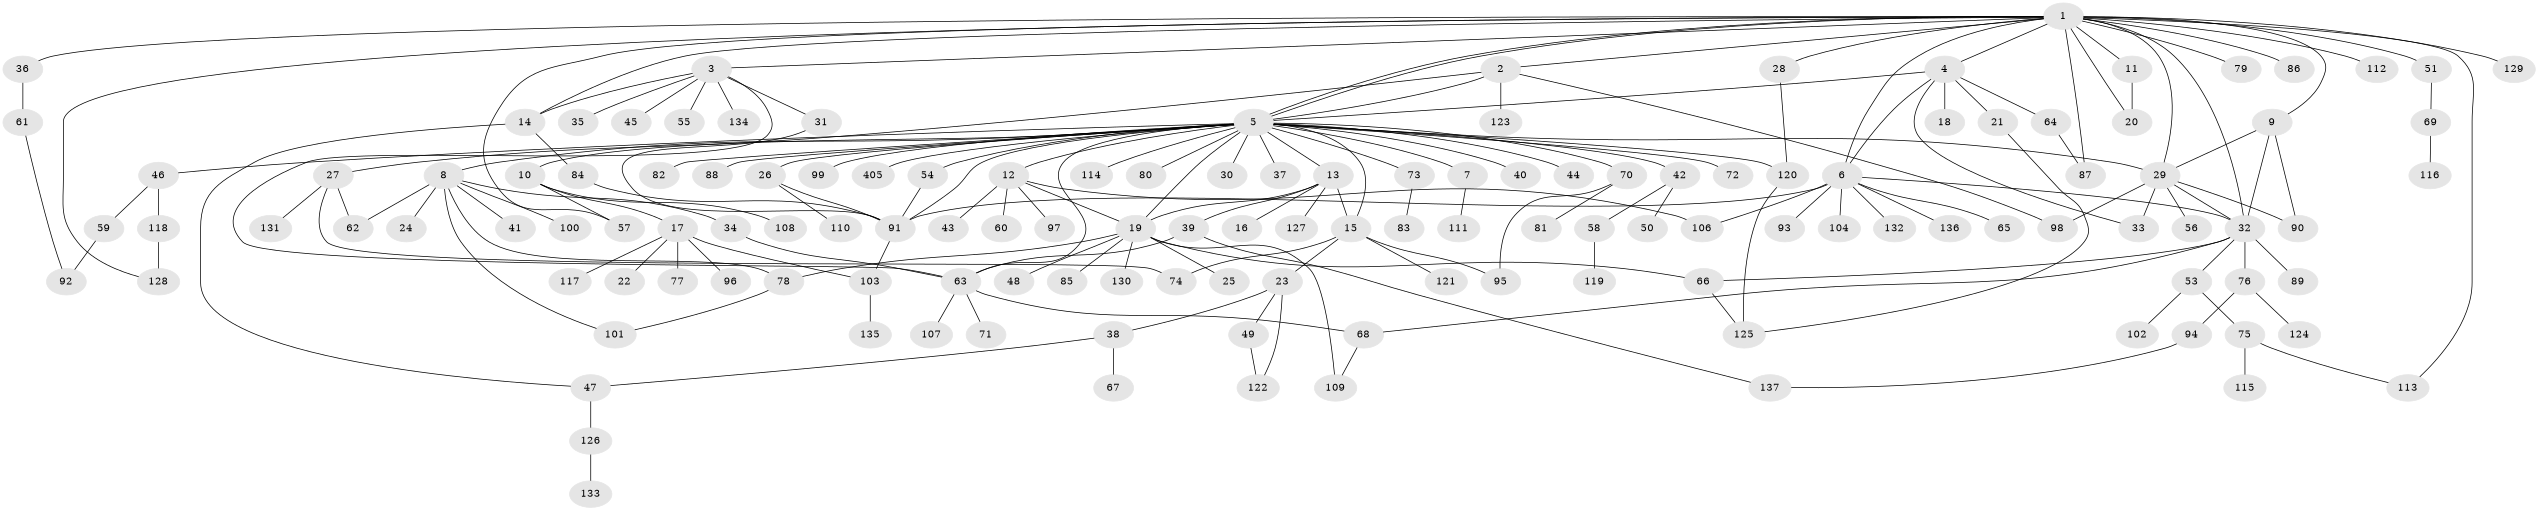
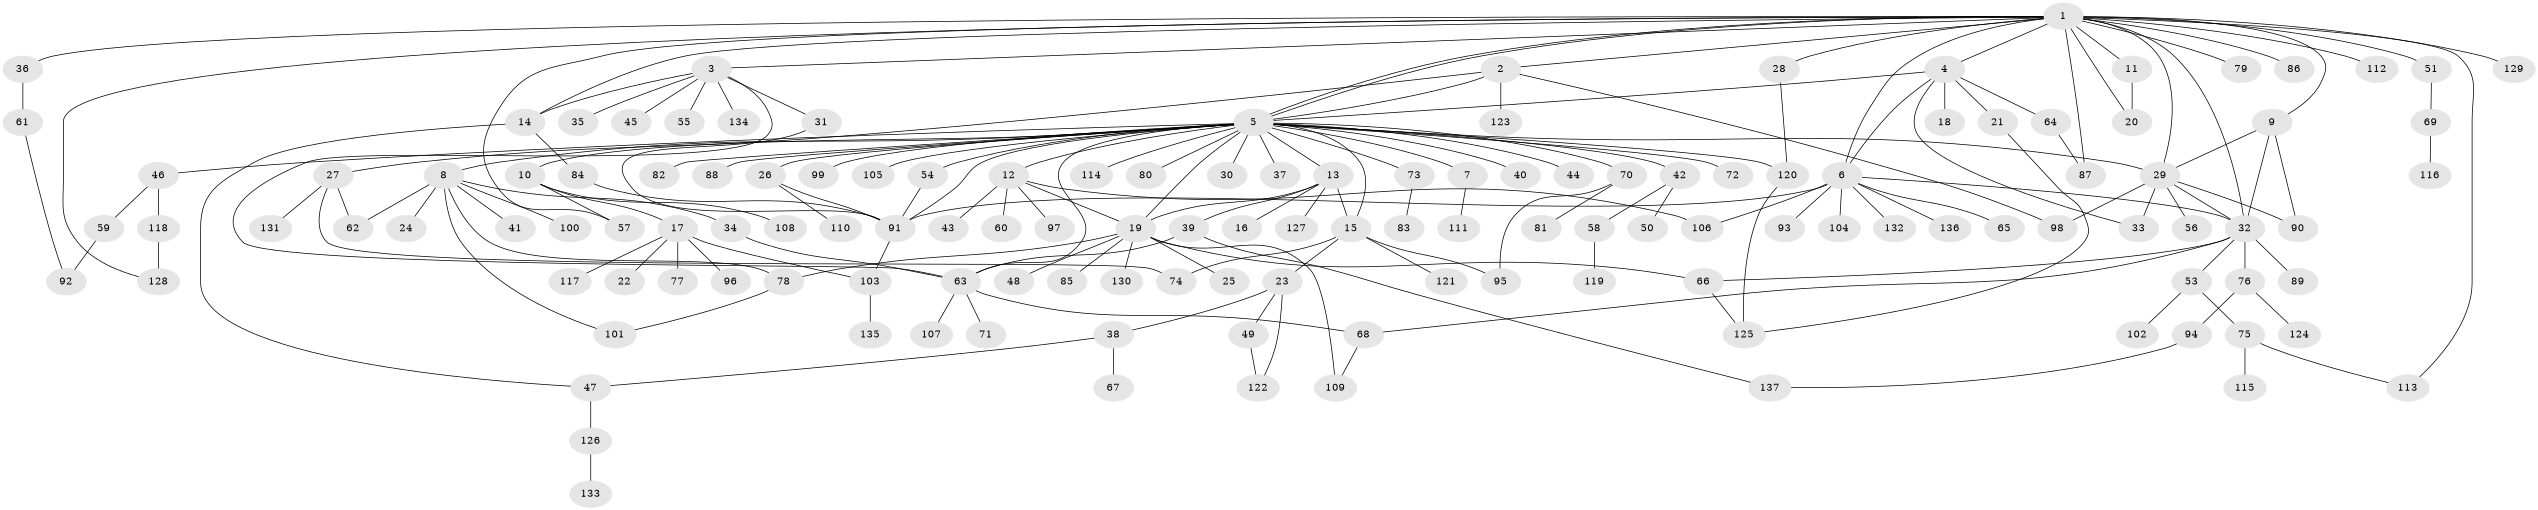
(873, 176) -> (873, 176)
